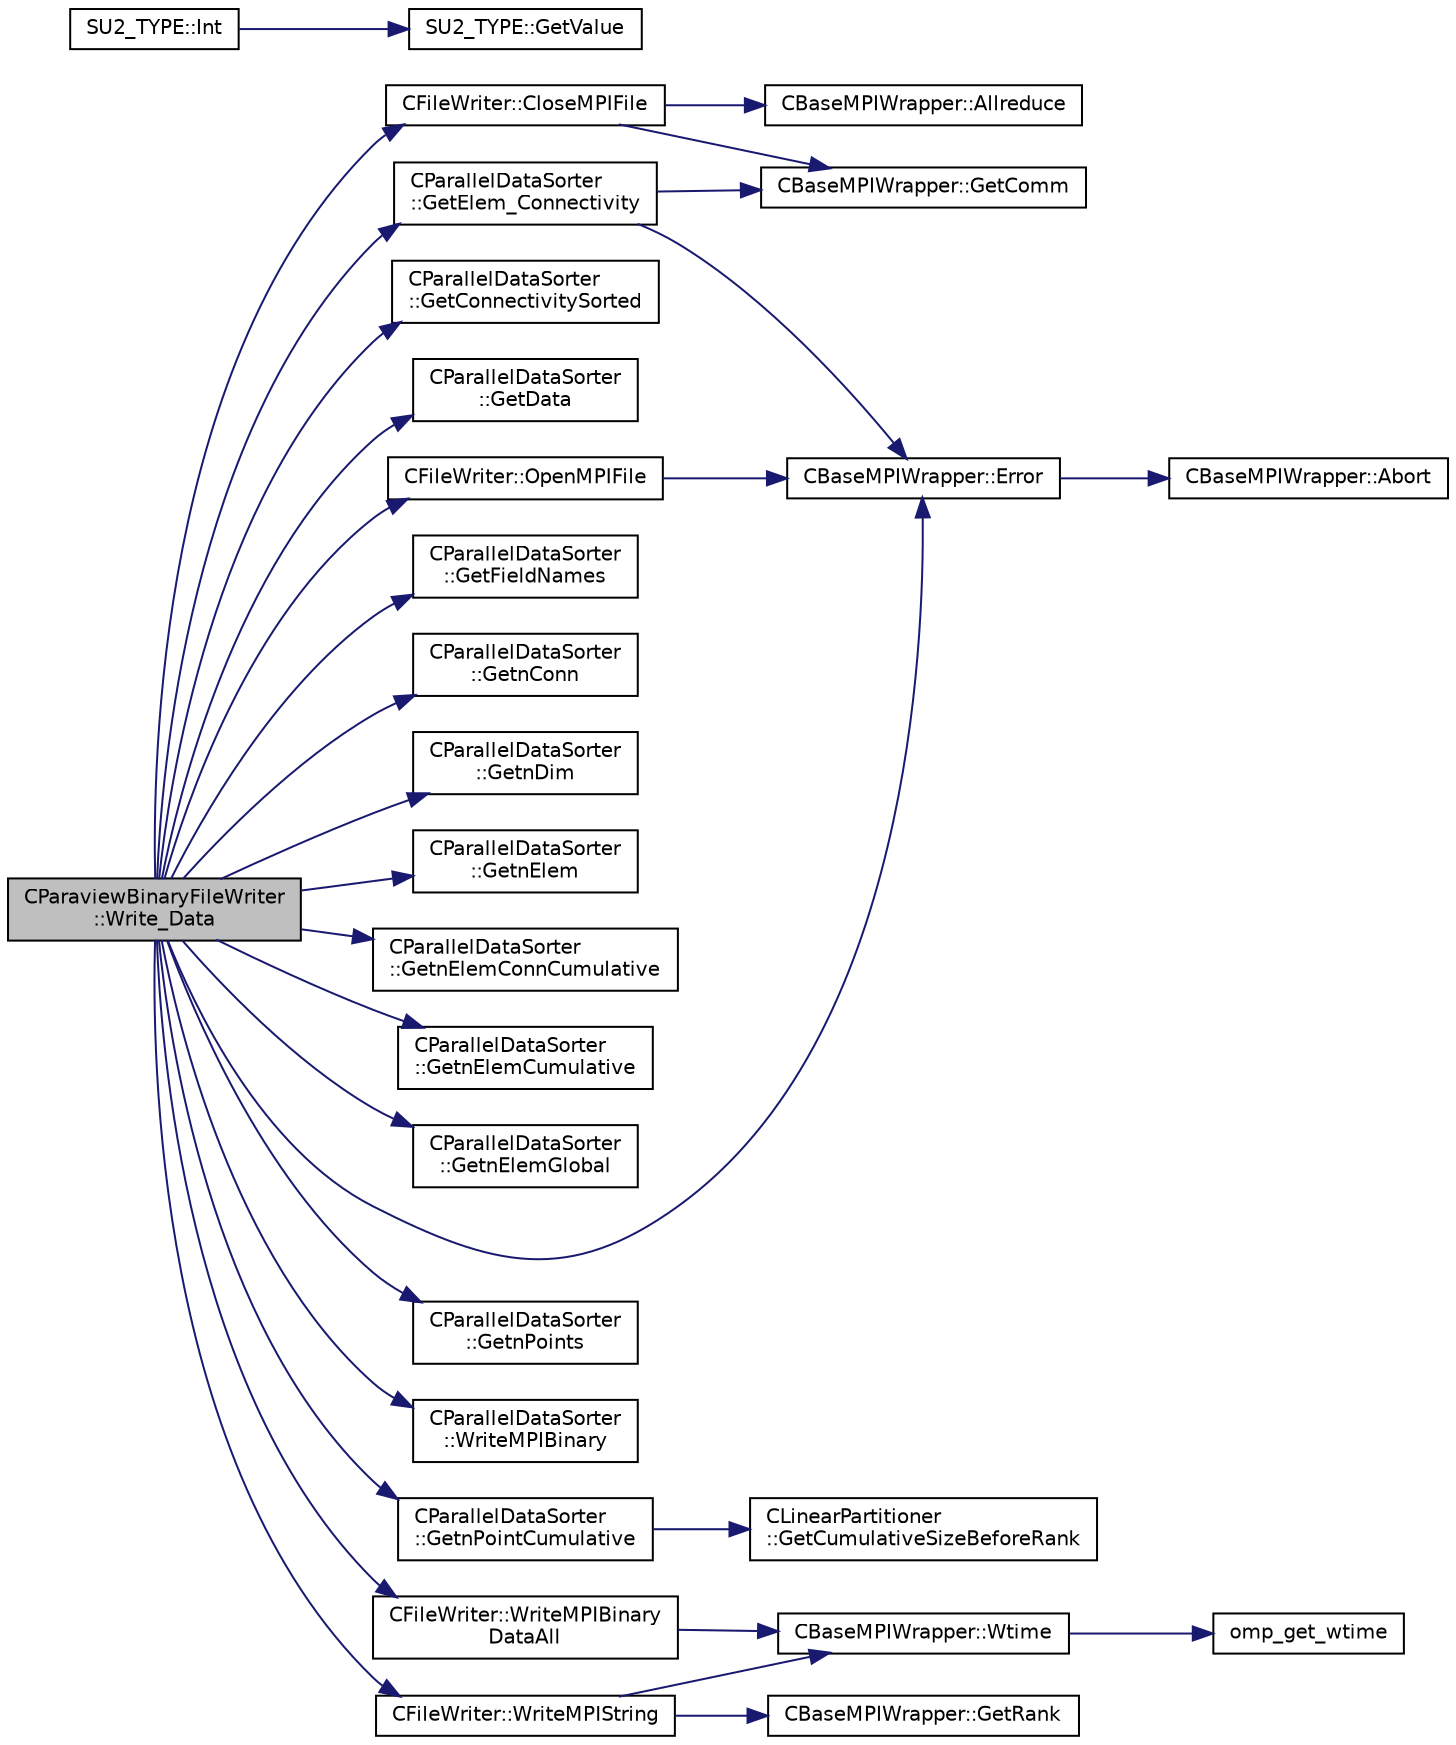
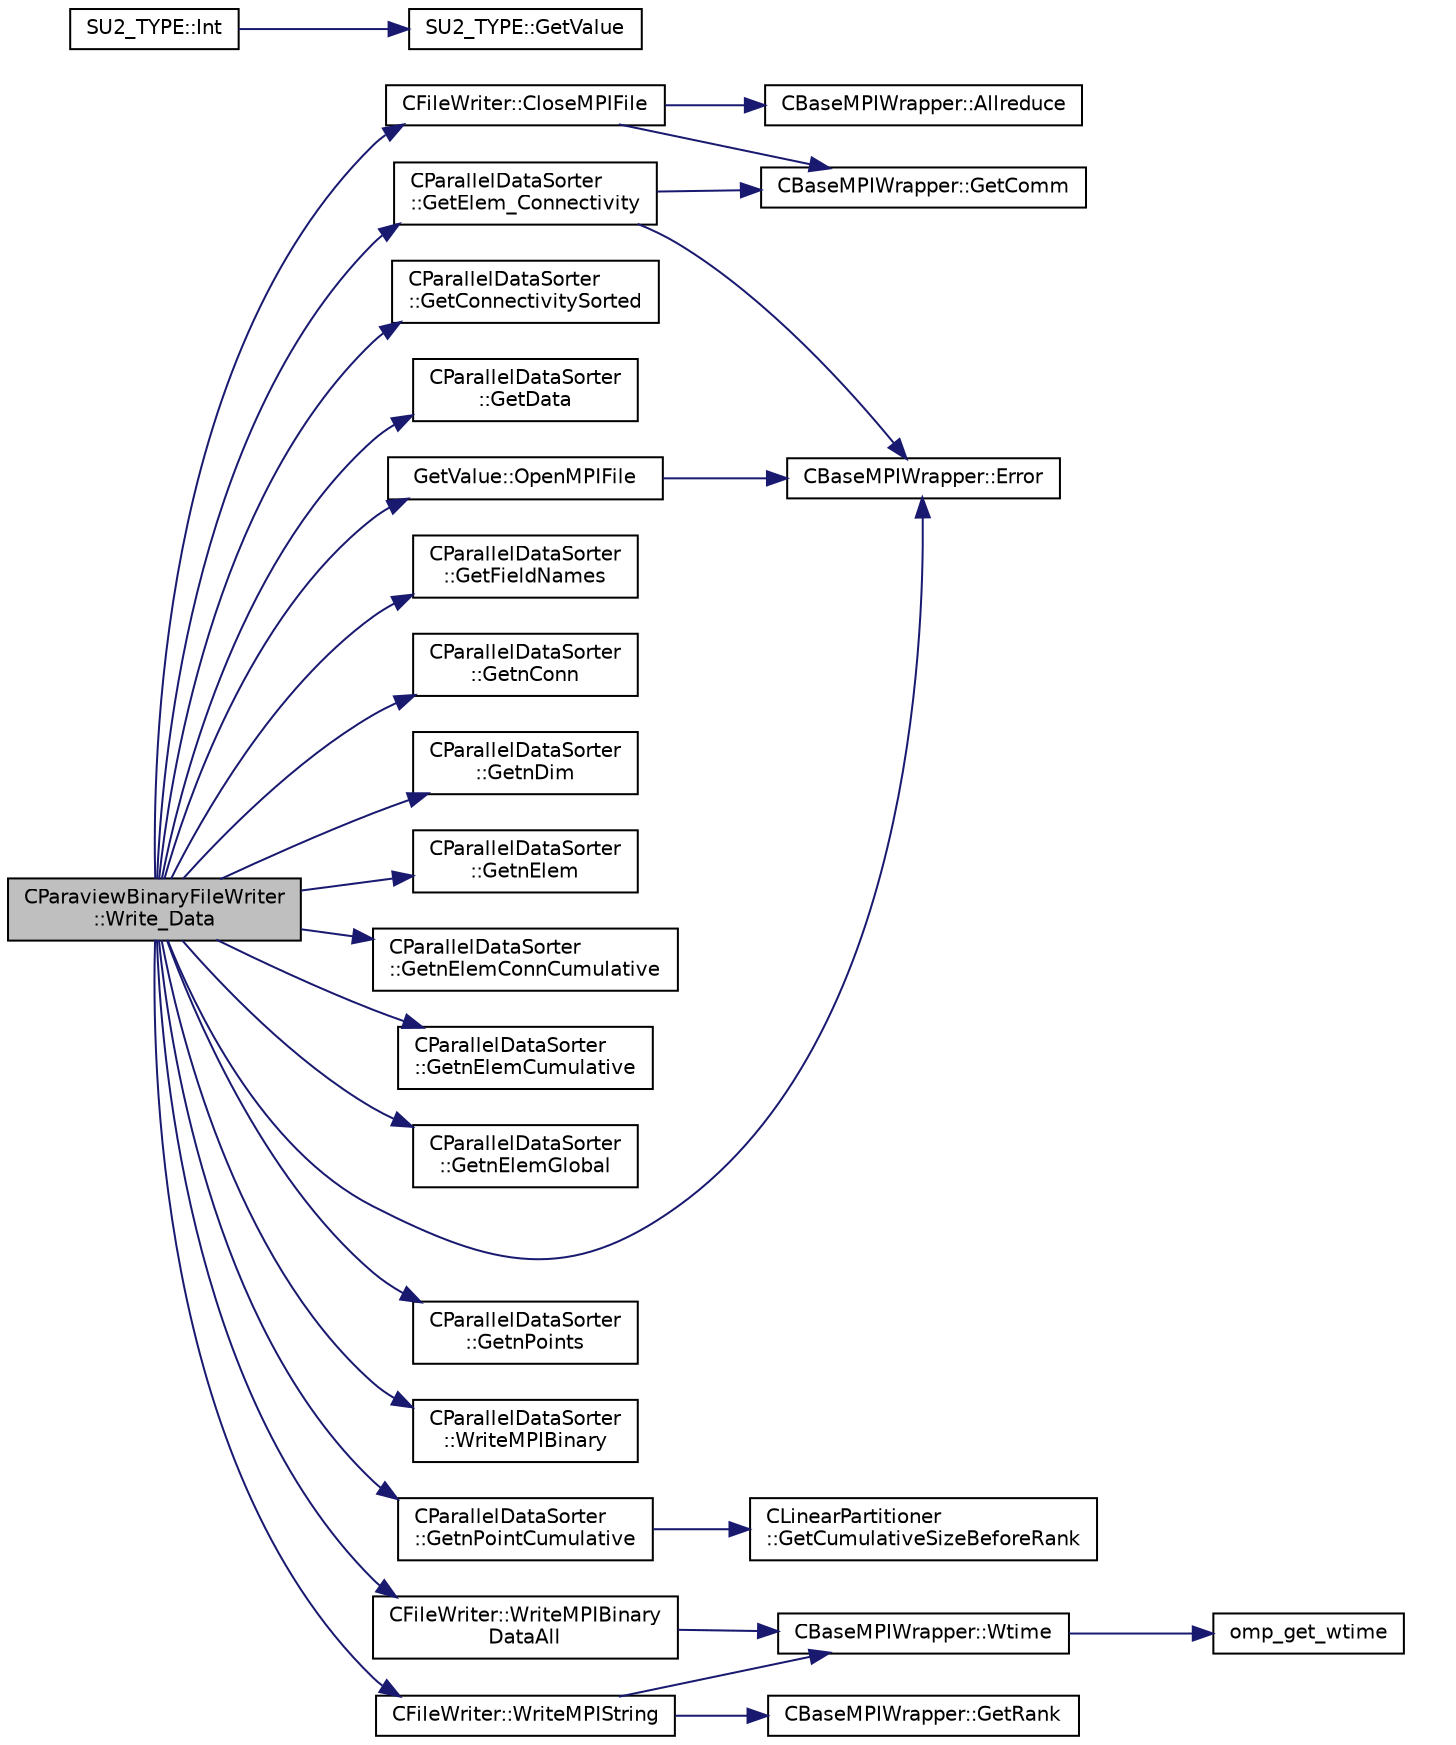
(525, 478) -> (525, 478)
(1309, 478) -> none
